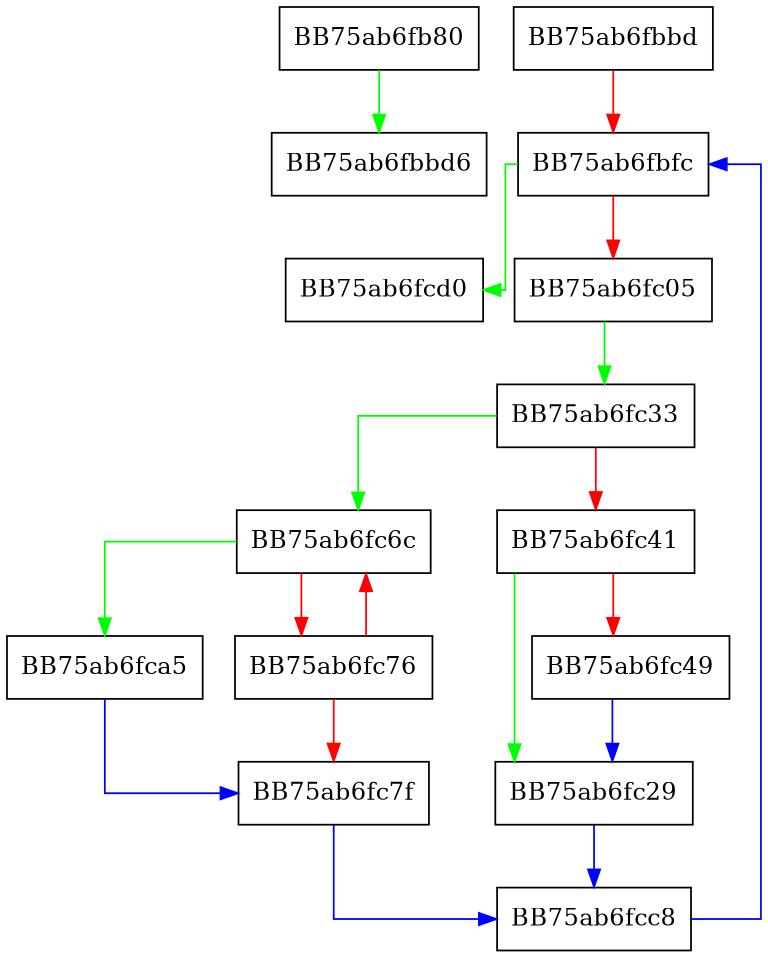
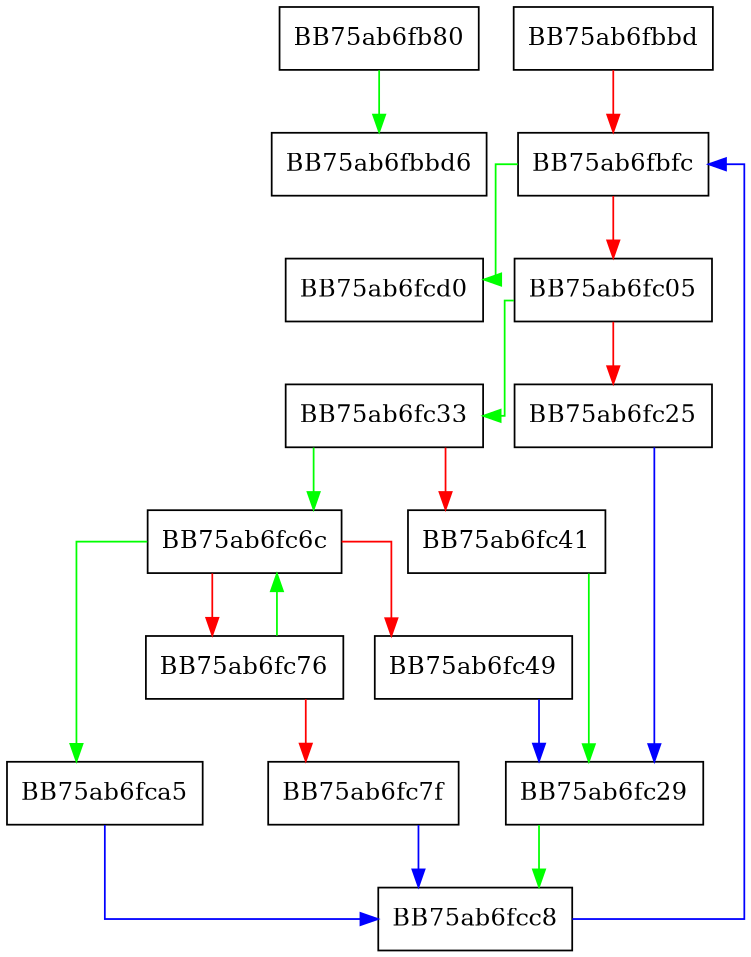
none -> (613, 416)
(613, 596) -> (391, 555)
(366, 613) -> (277, 613)
(116, 793) -> (186, 919)
(594, 847) -> (539, 847)
